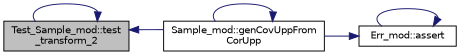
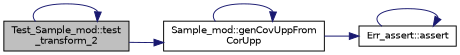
(151, 30) -> (141, 43)
(408, 36) -> (408, 36)
